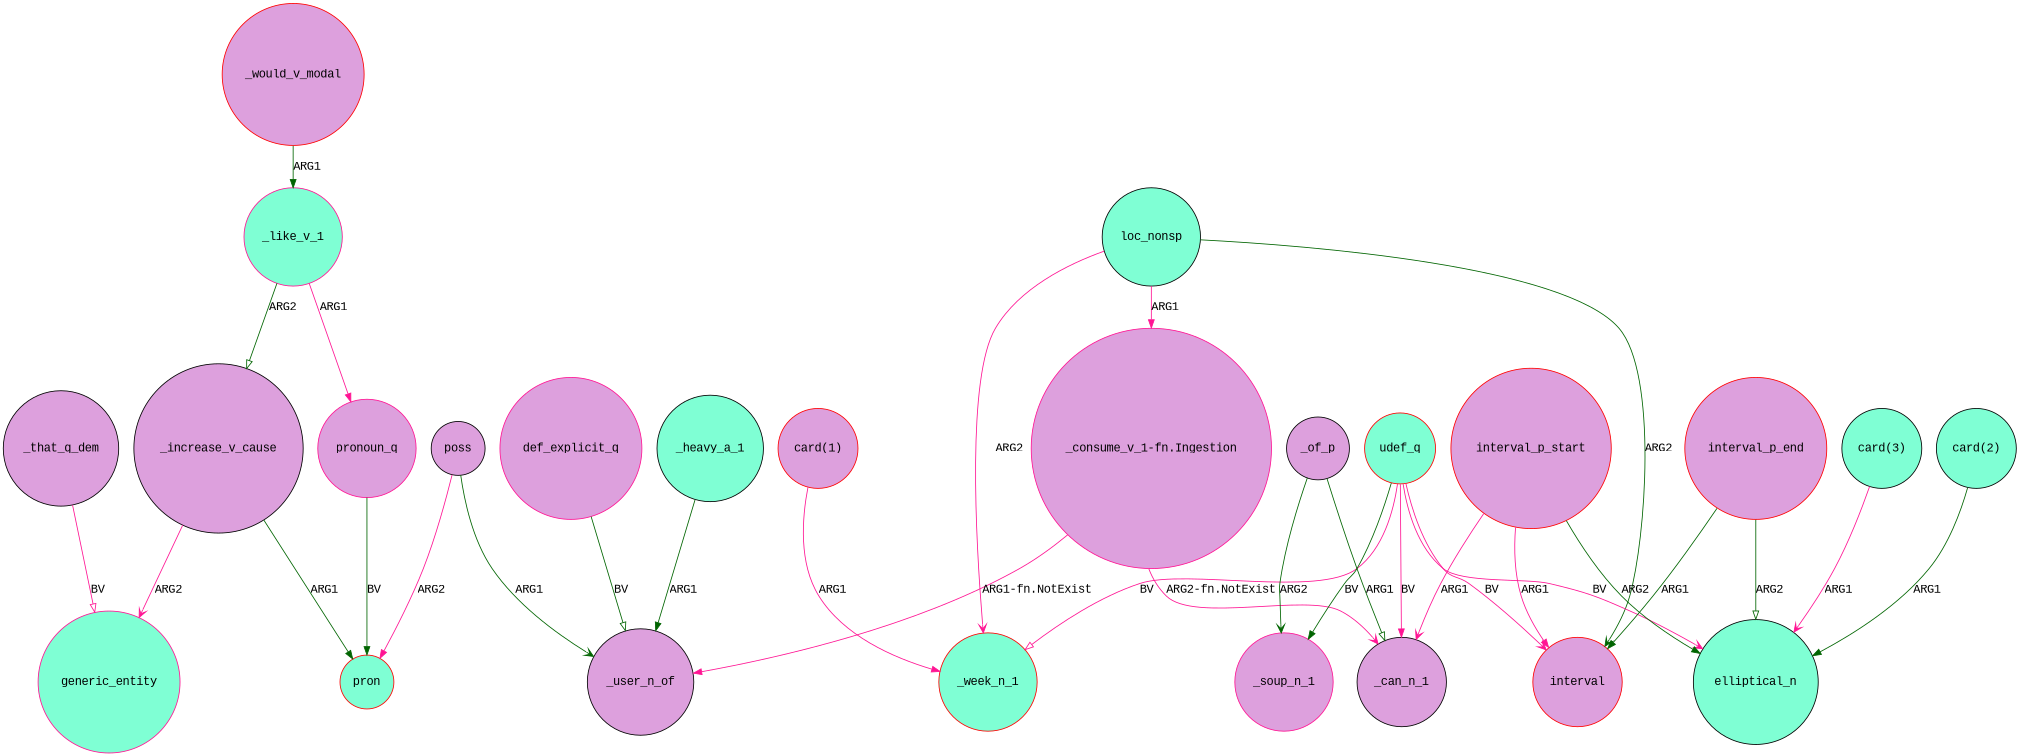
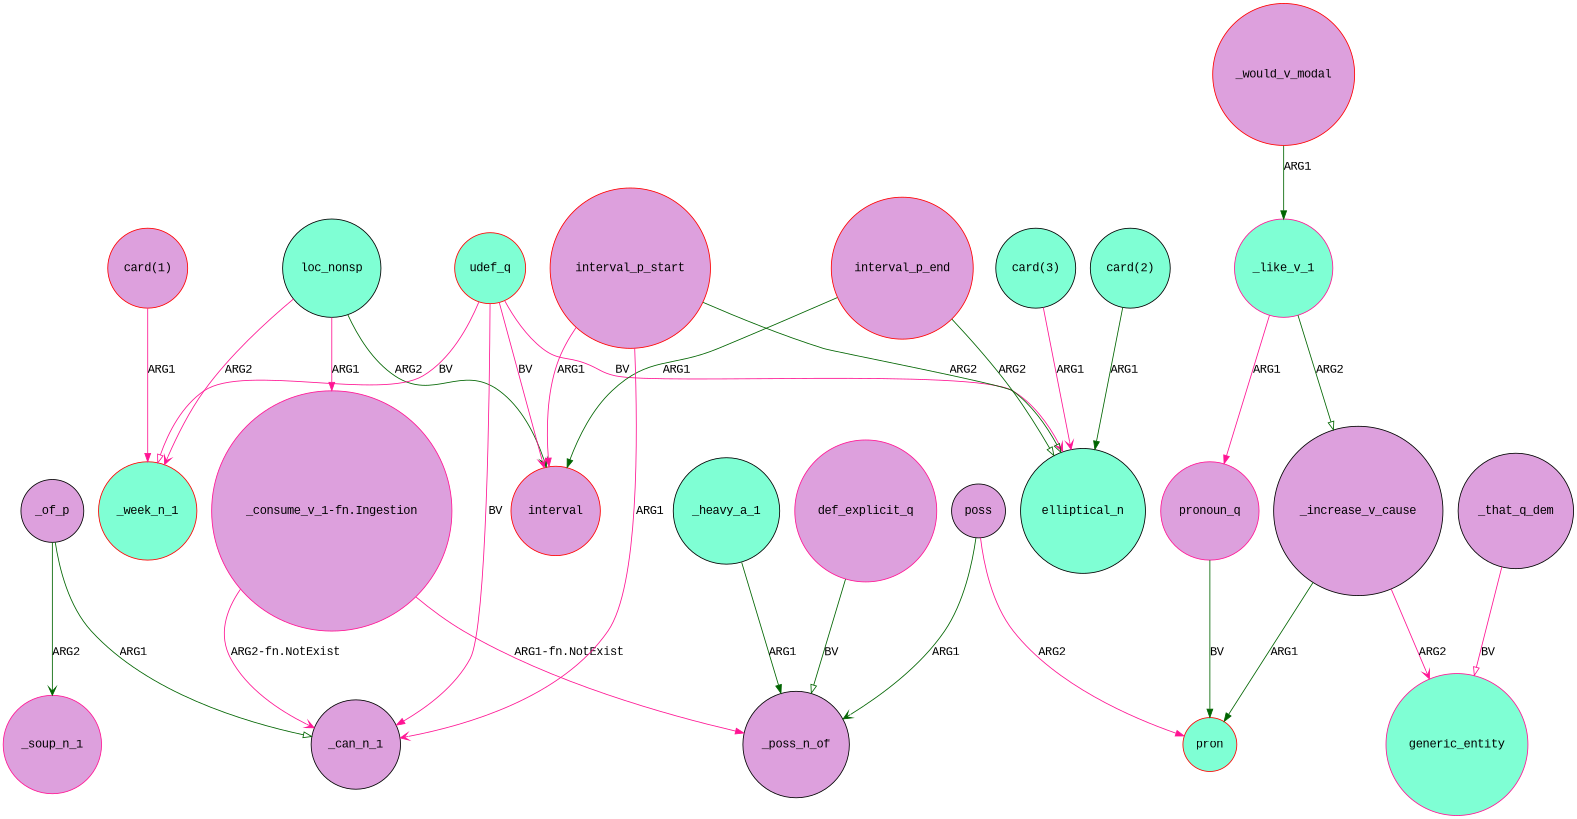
(1364, 555) -> none
(1620, 594) -> (890, 362)
(641, 682) -> (796, 745)
